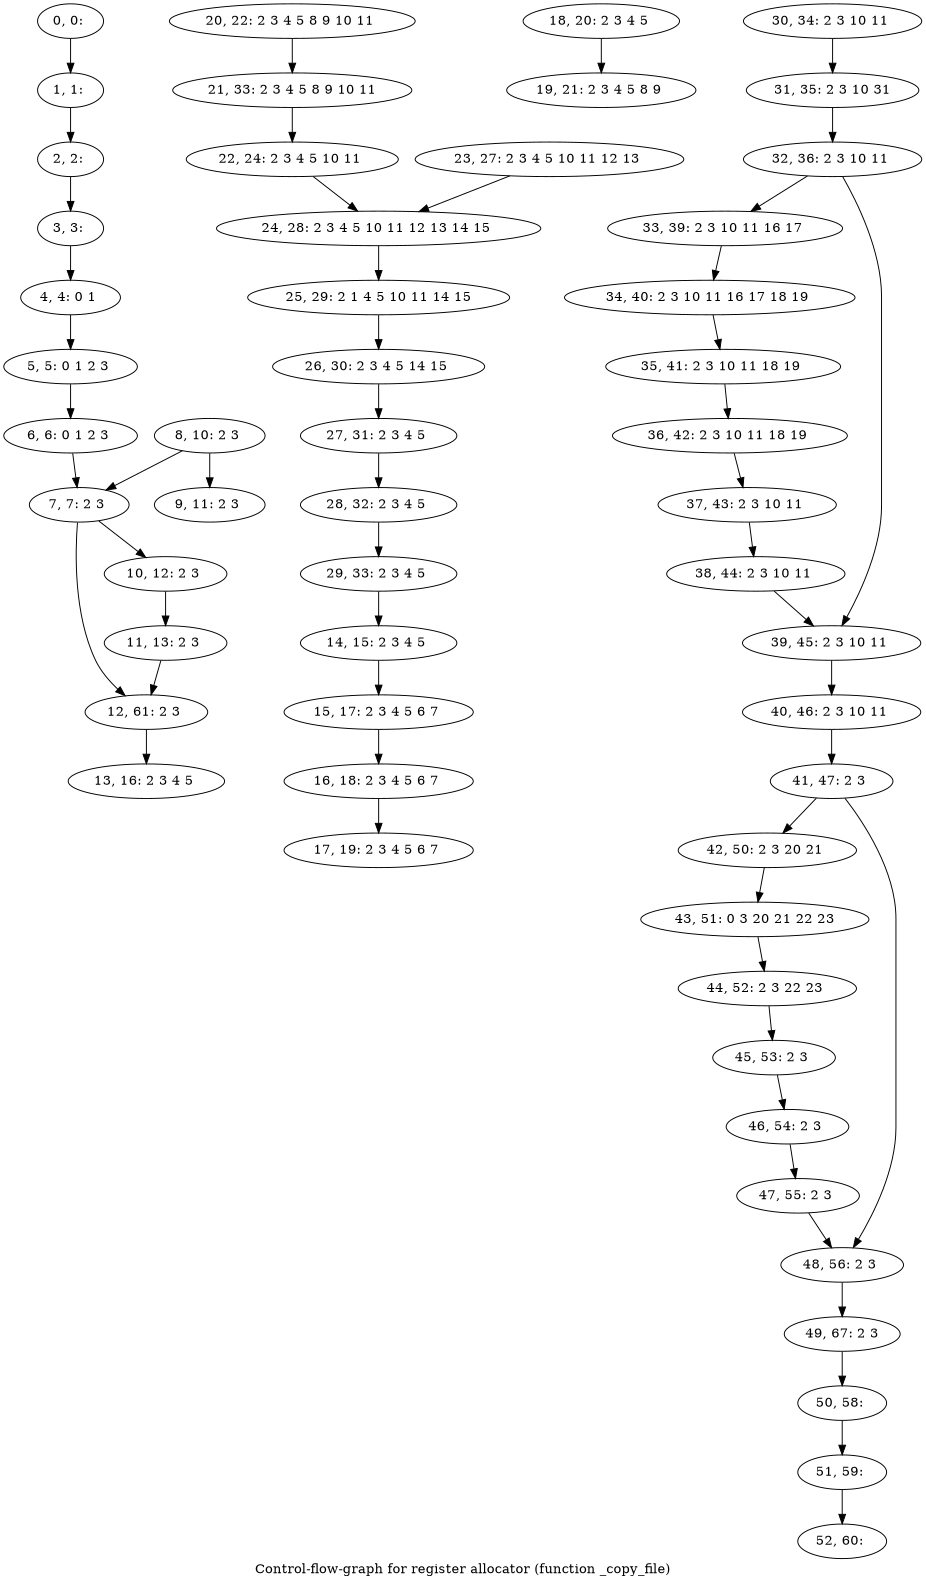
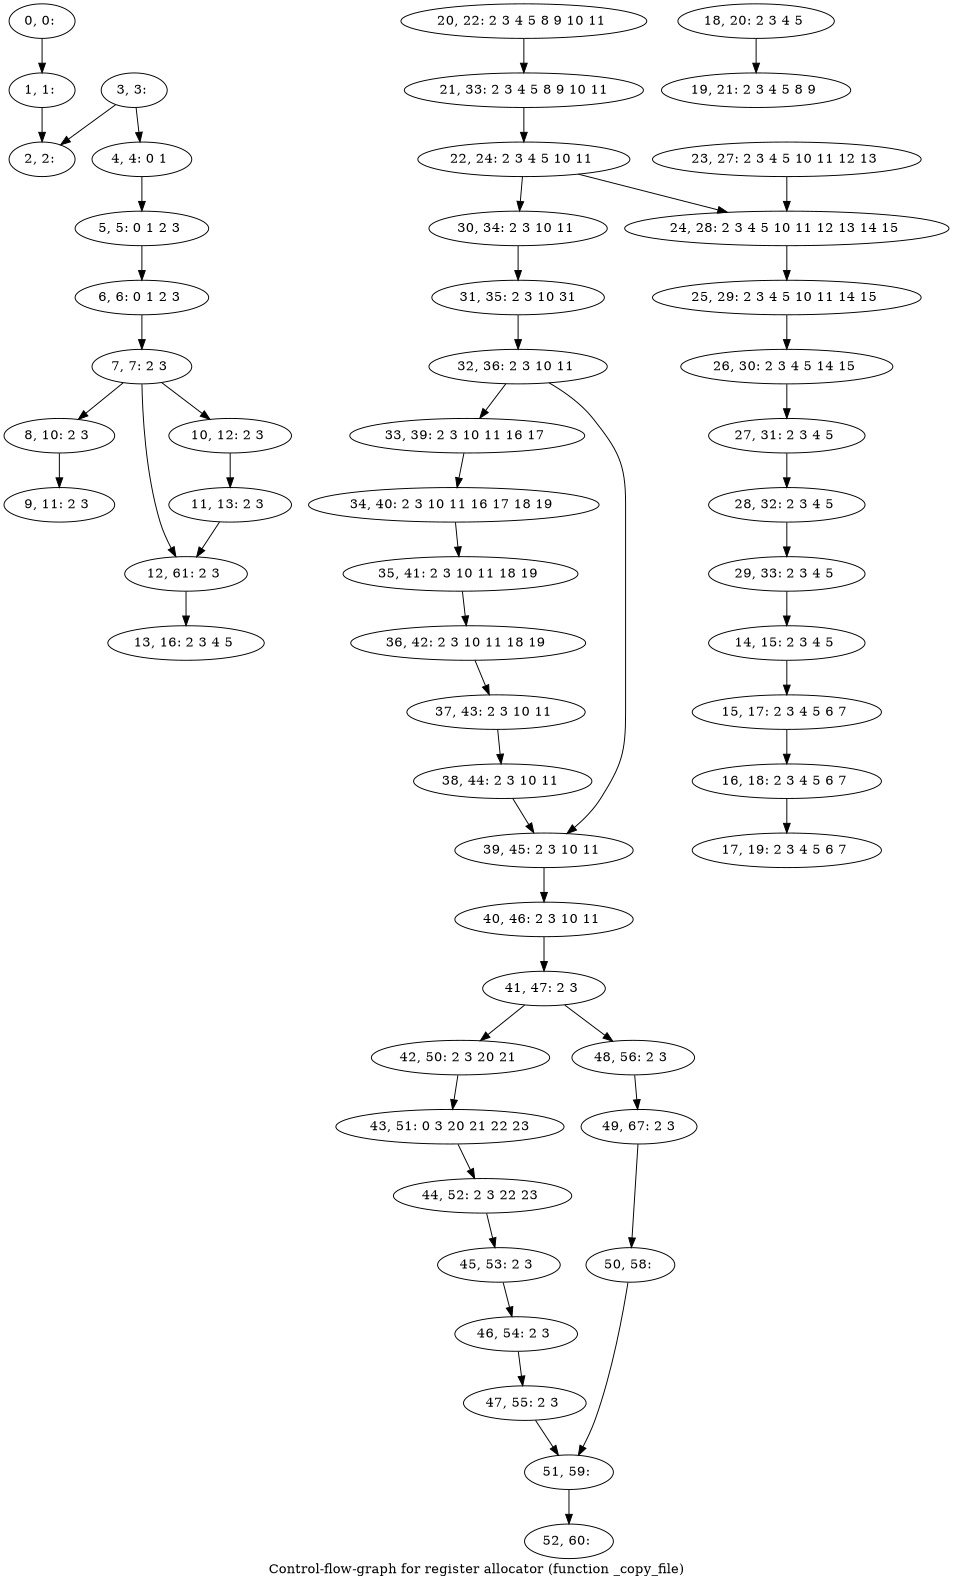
(71, 189) -> (92, 122)
none -> (521, 189)
(379, 298) -> (787, 298)
(149, 468) -> (105, 398)
(818, 1226) -> (544, 1434)
